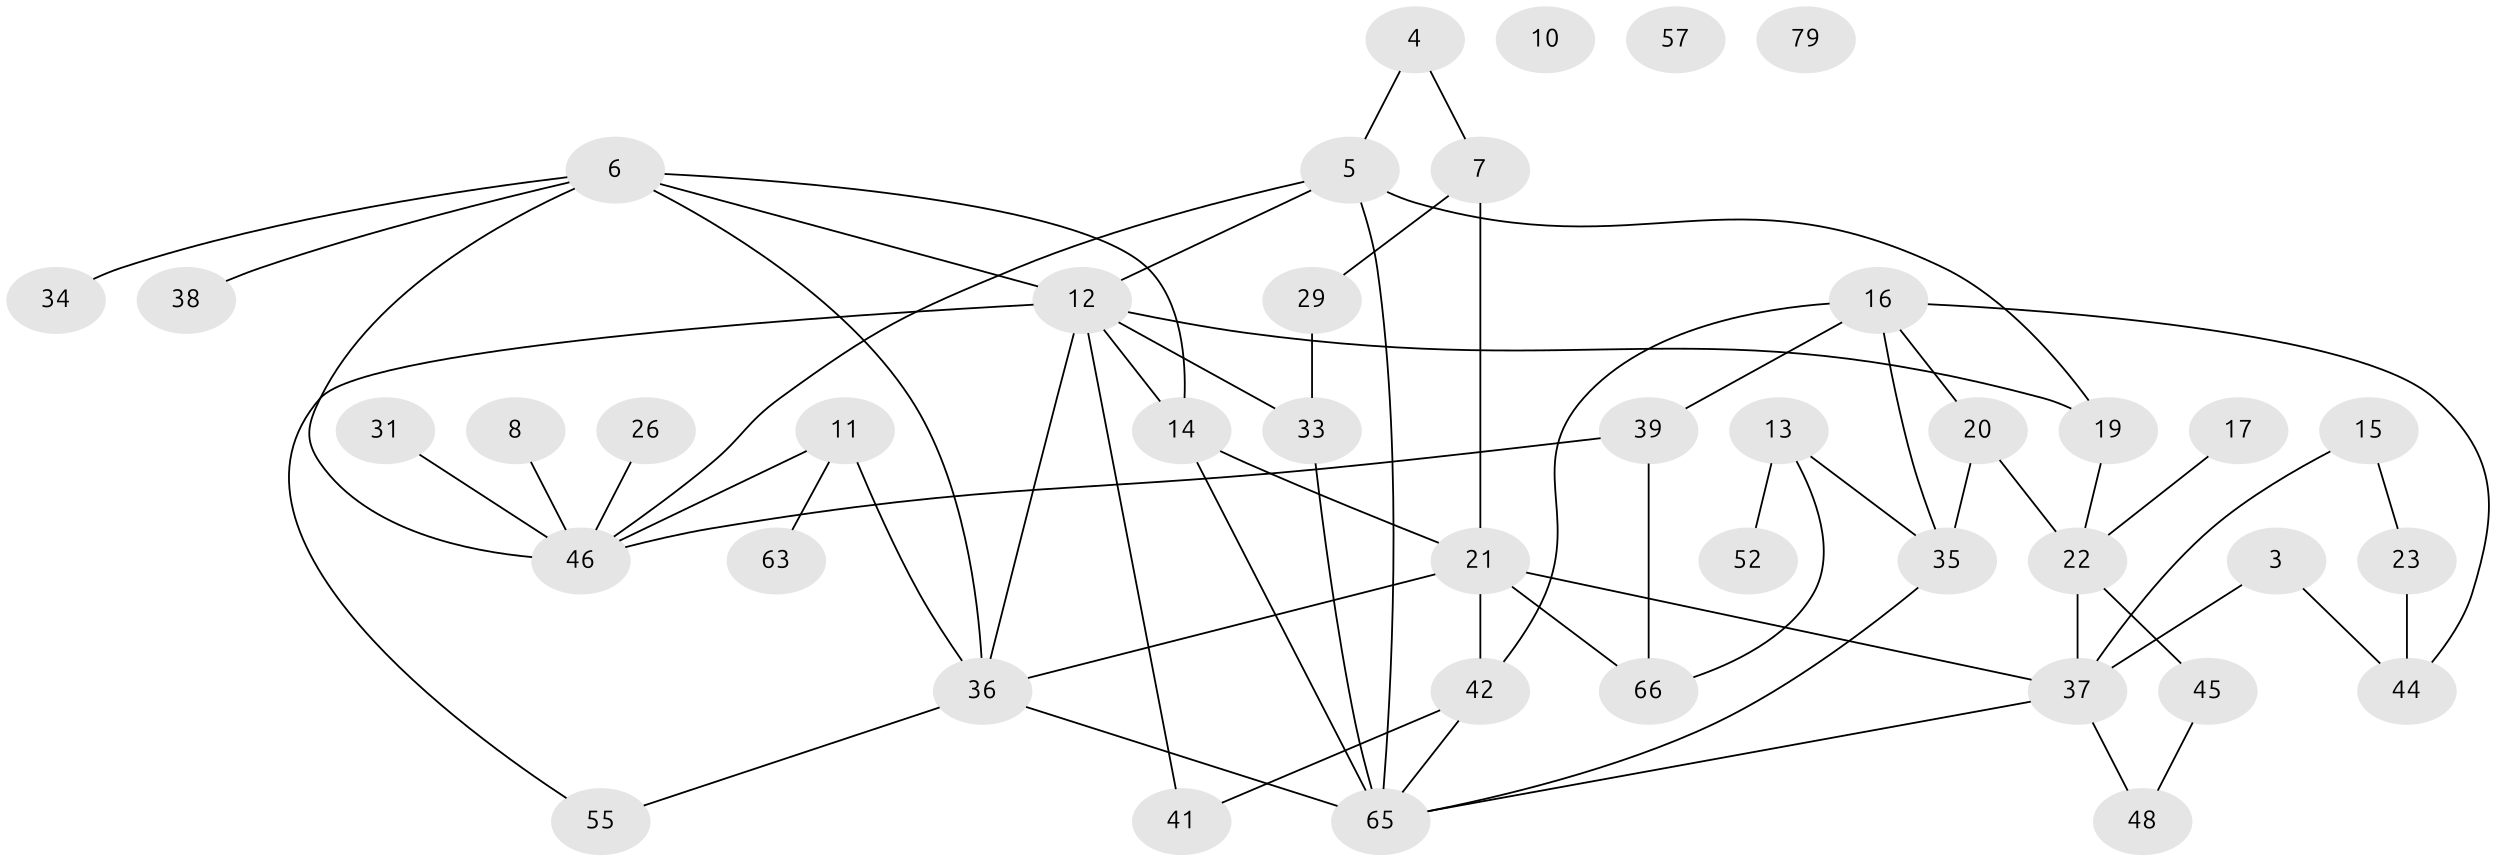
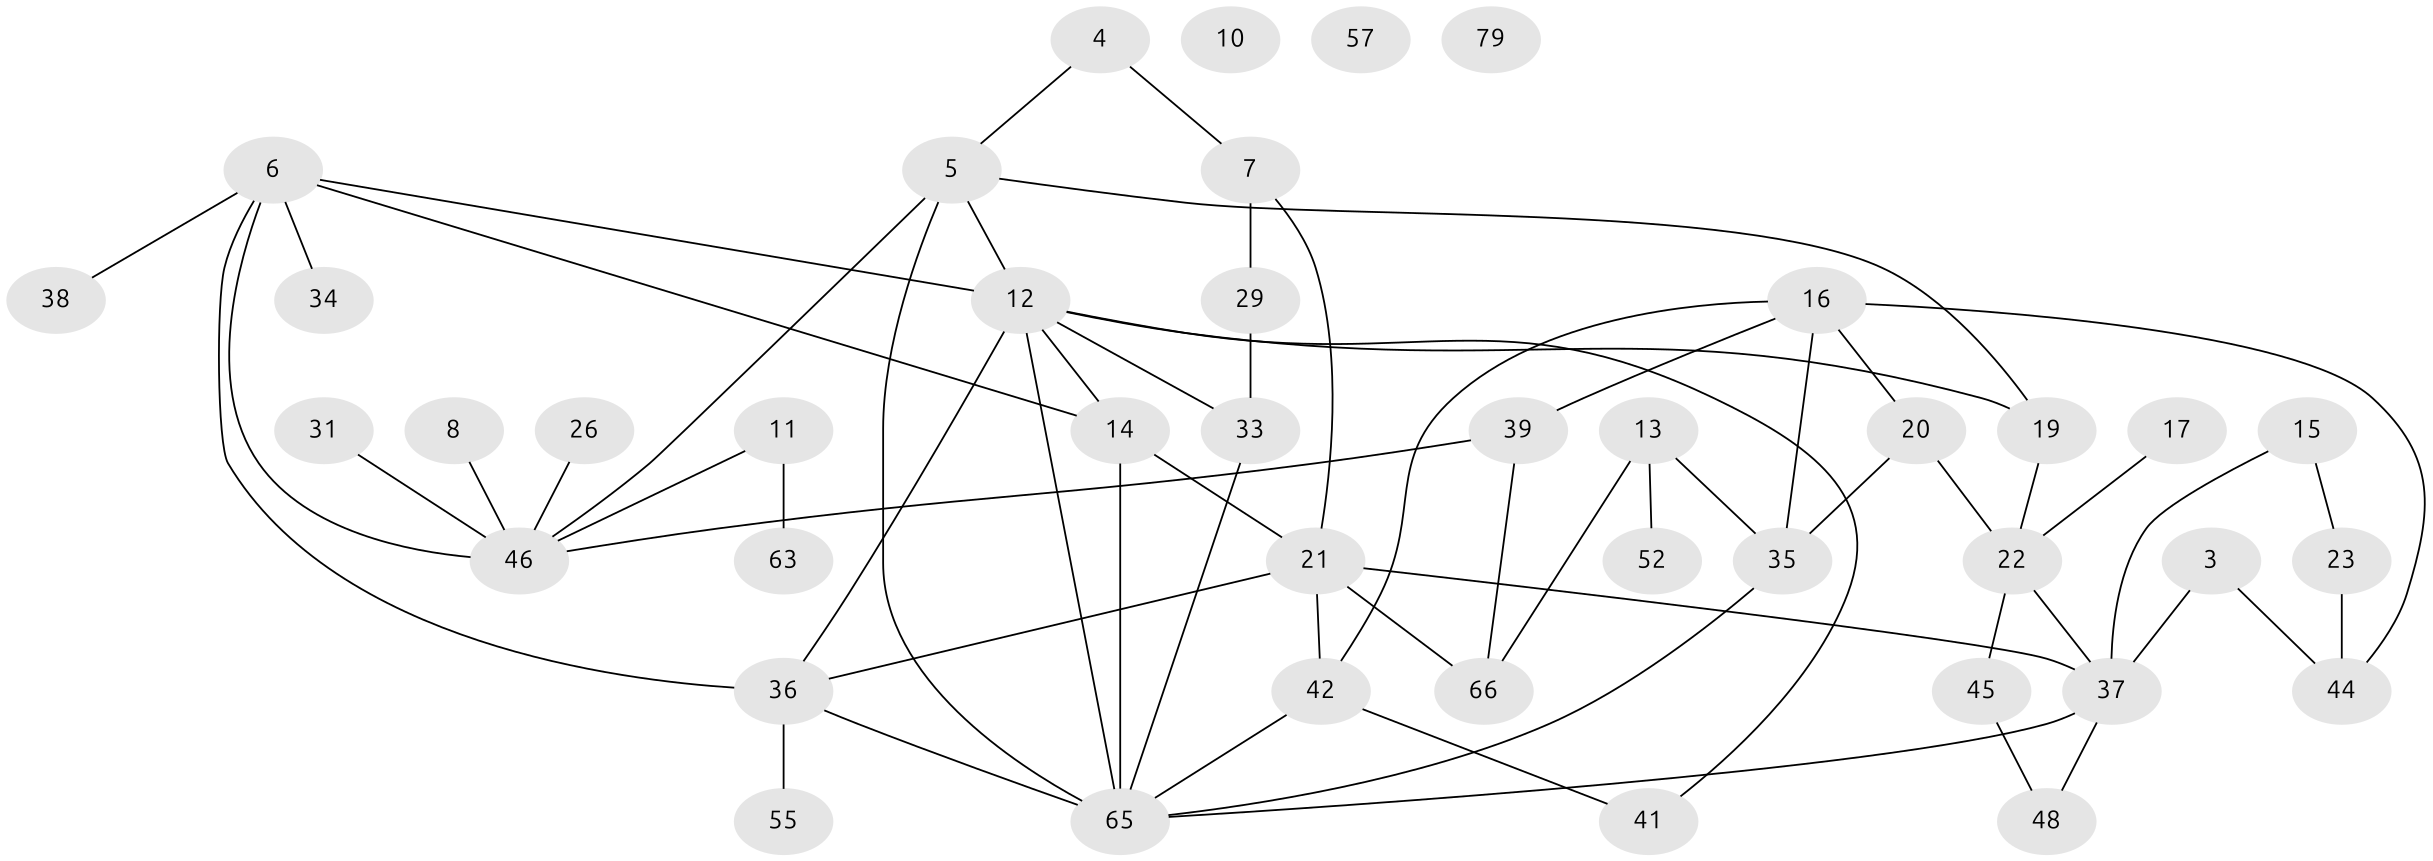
(414, 366) -> (1070, 561)
(904, 565) -> none
